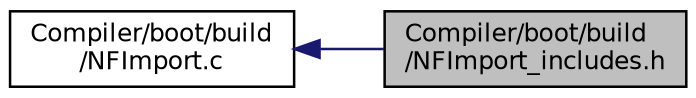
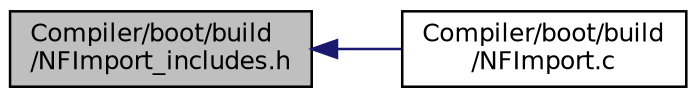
(352, 49) -> (369, 49)
